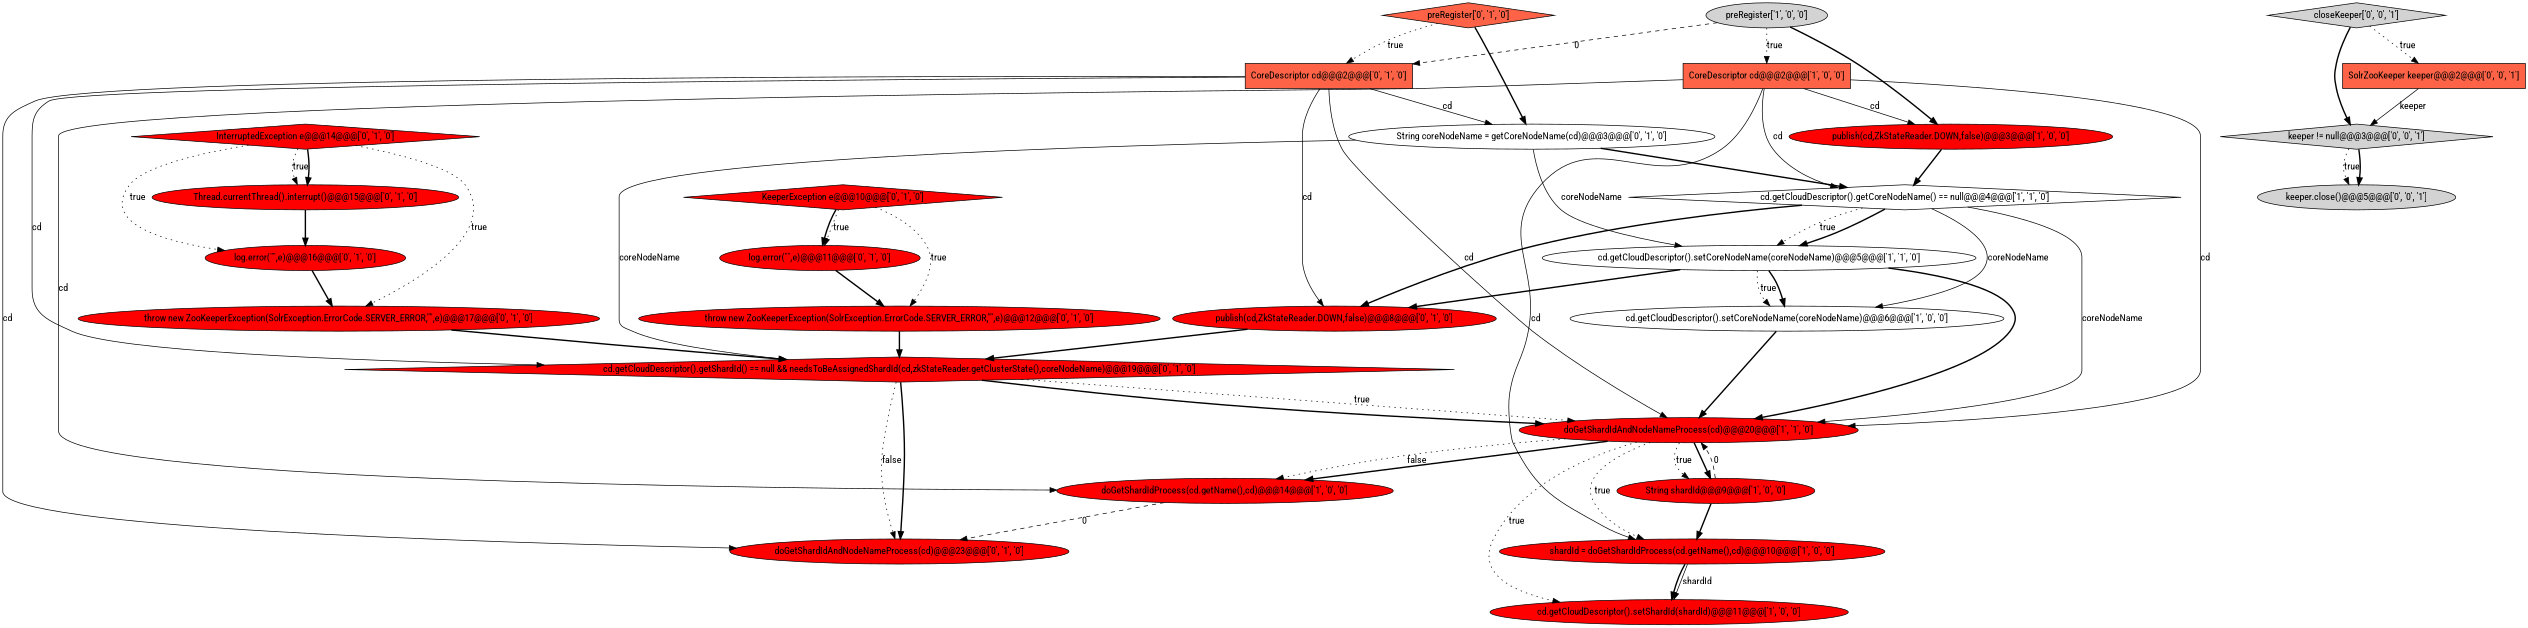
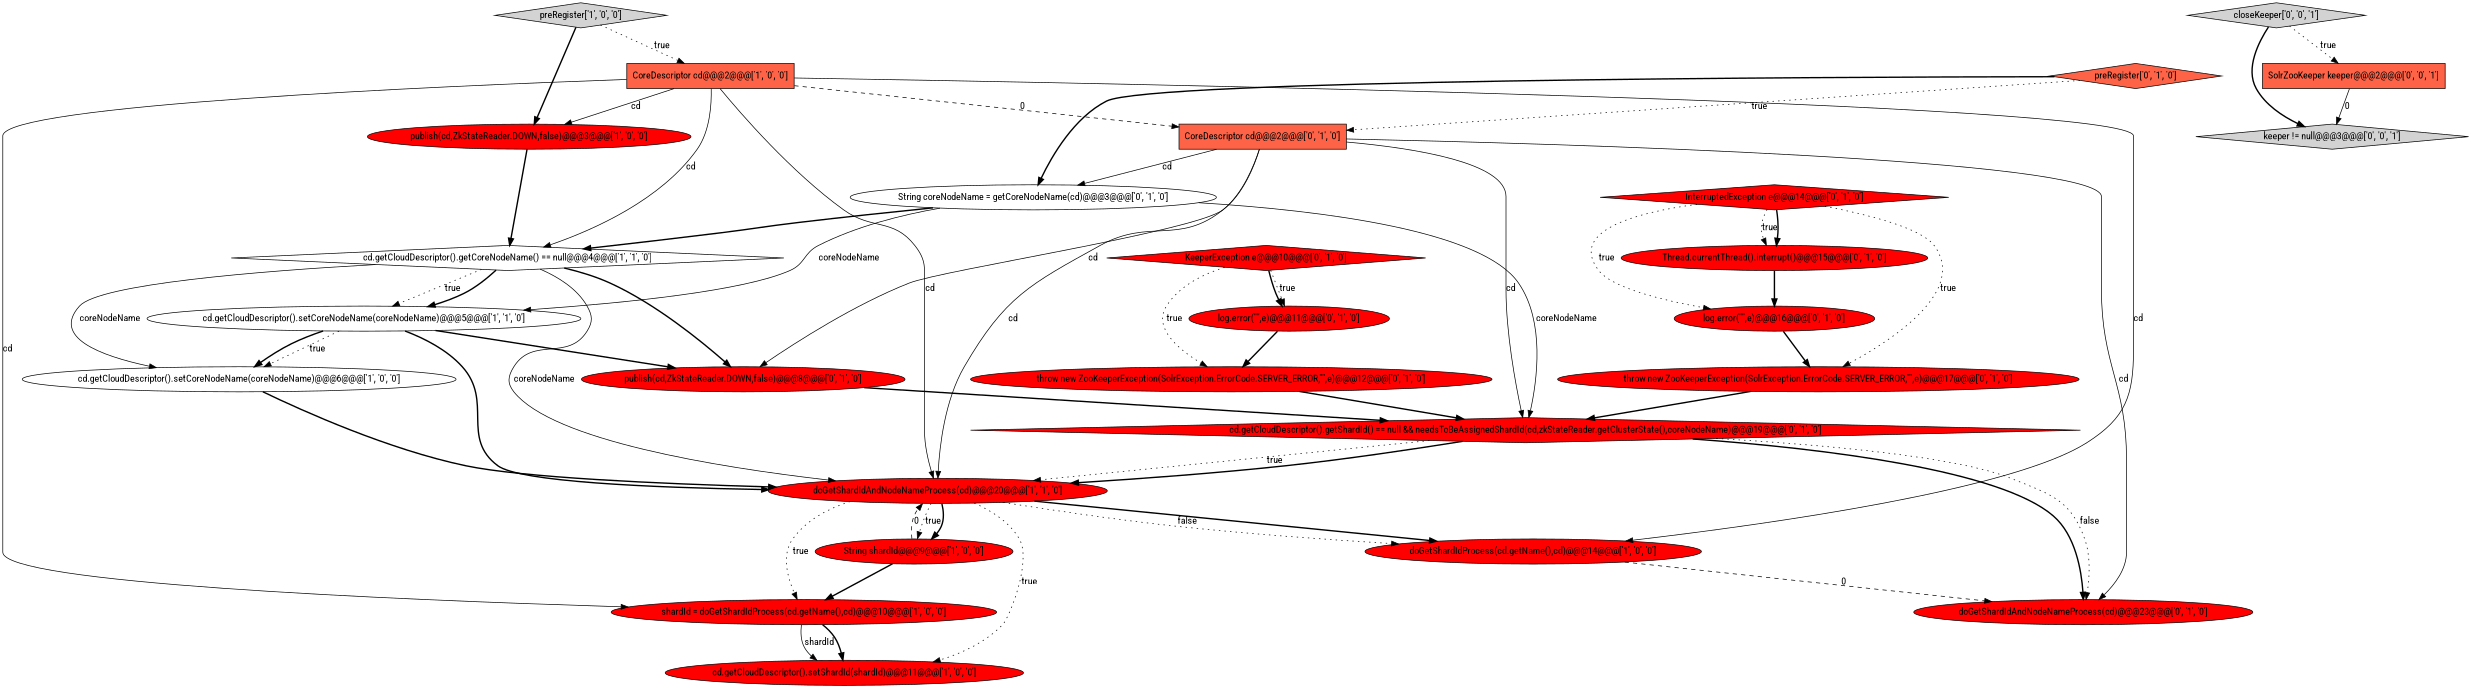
(1767, 15) -> (581, 15)
(1569, 43) -> (983, 106)
(2413, 106) -> (2347, 106)
(2357, 197) -> none
